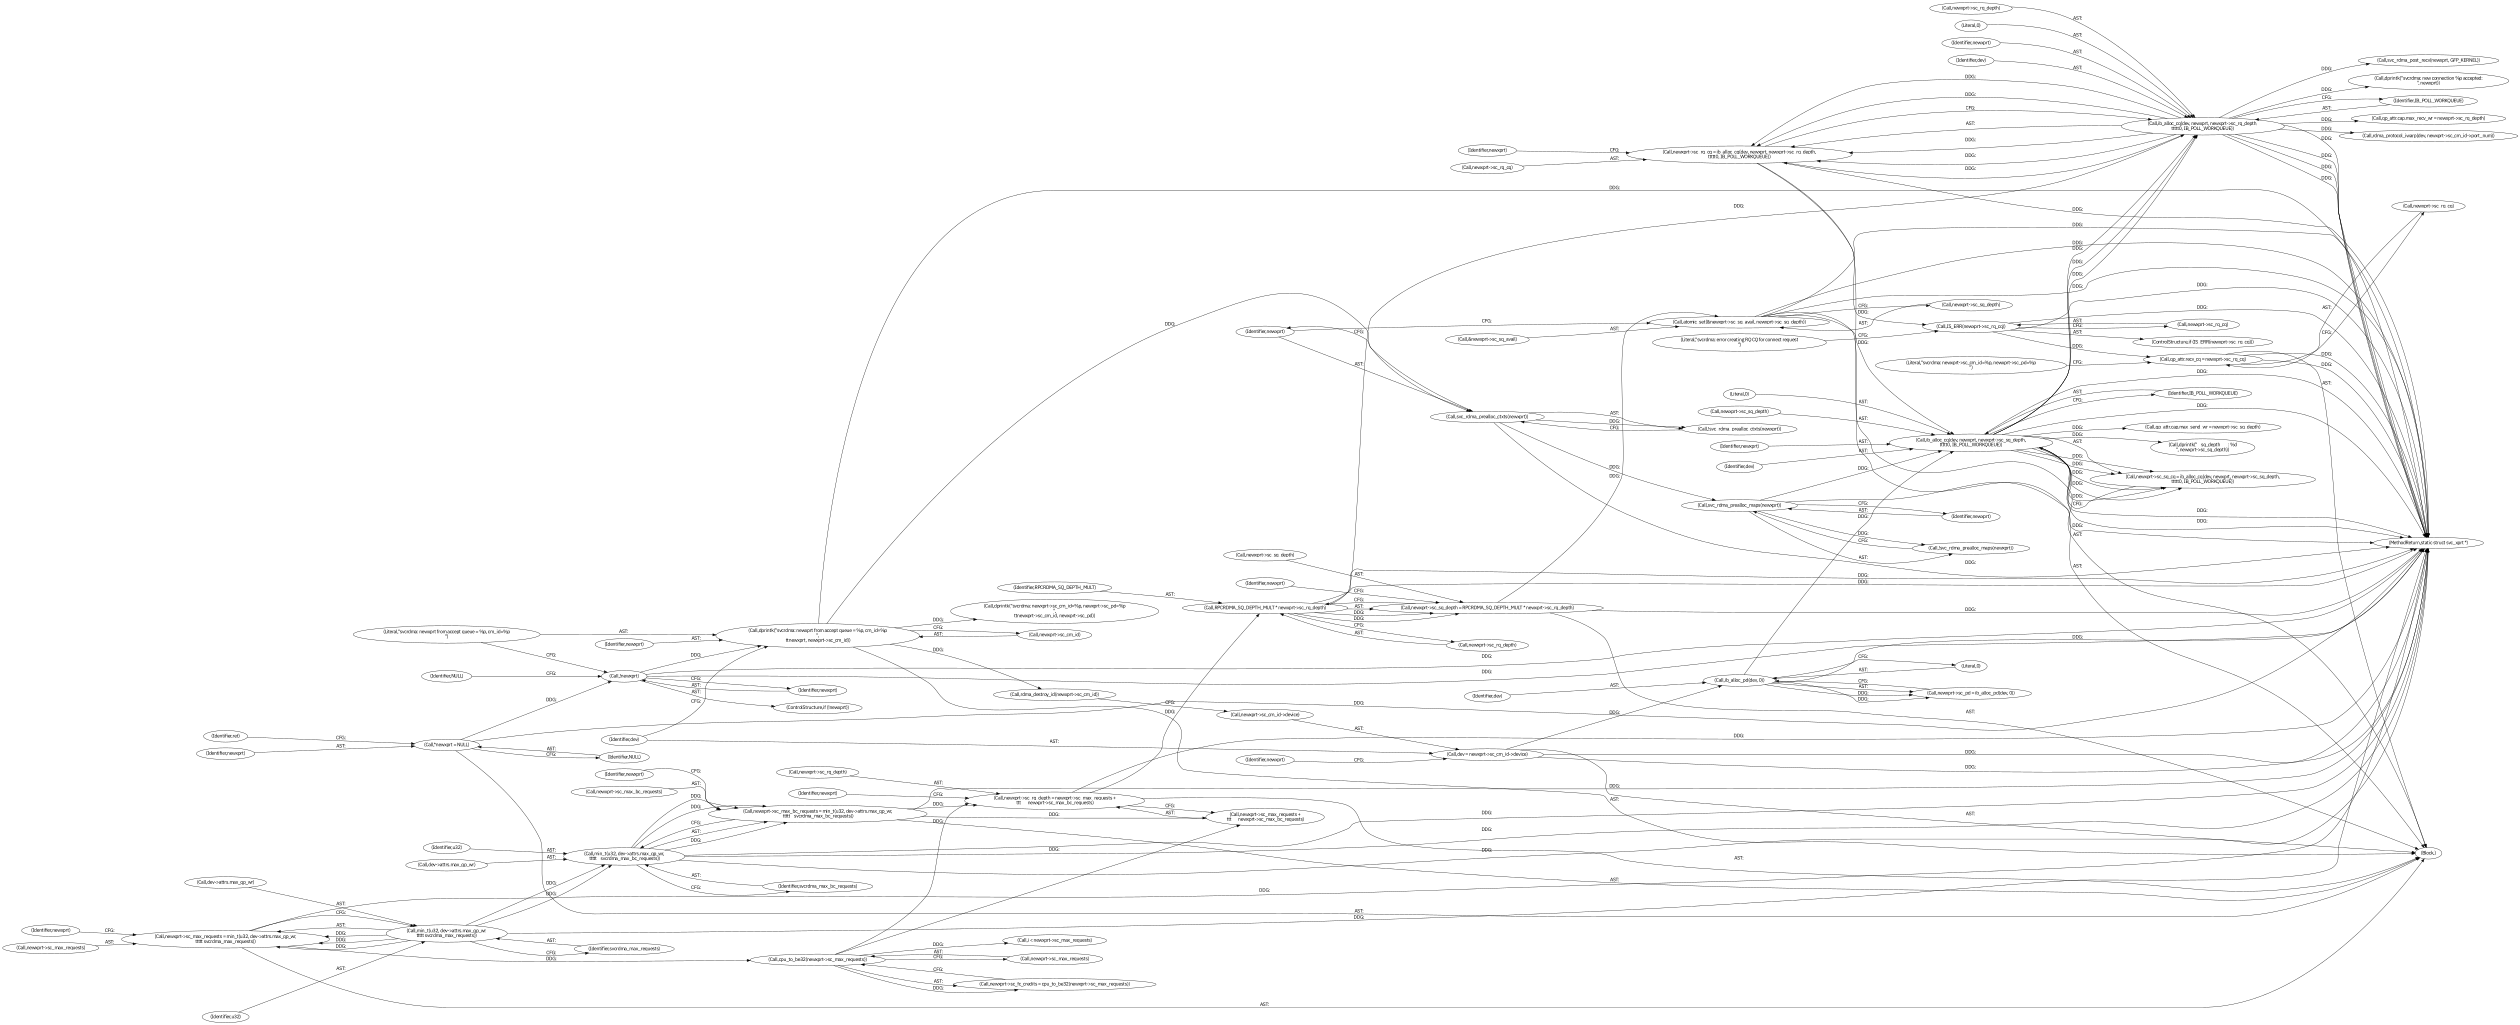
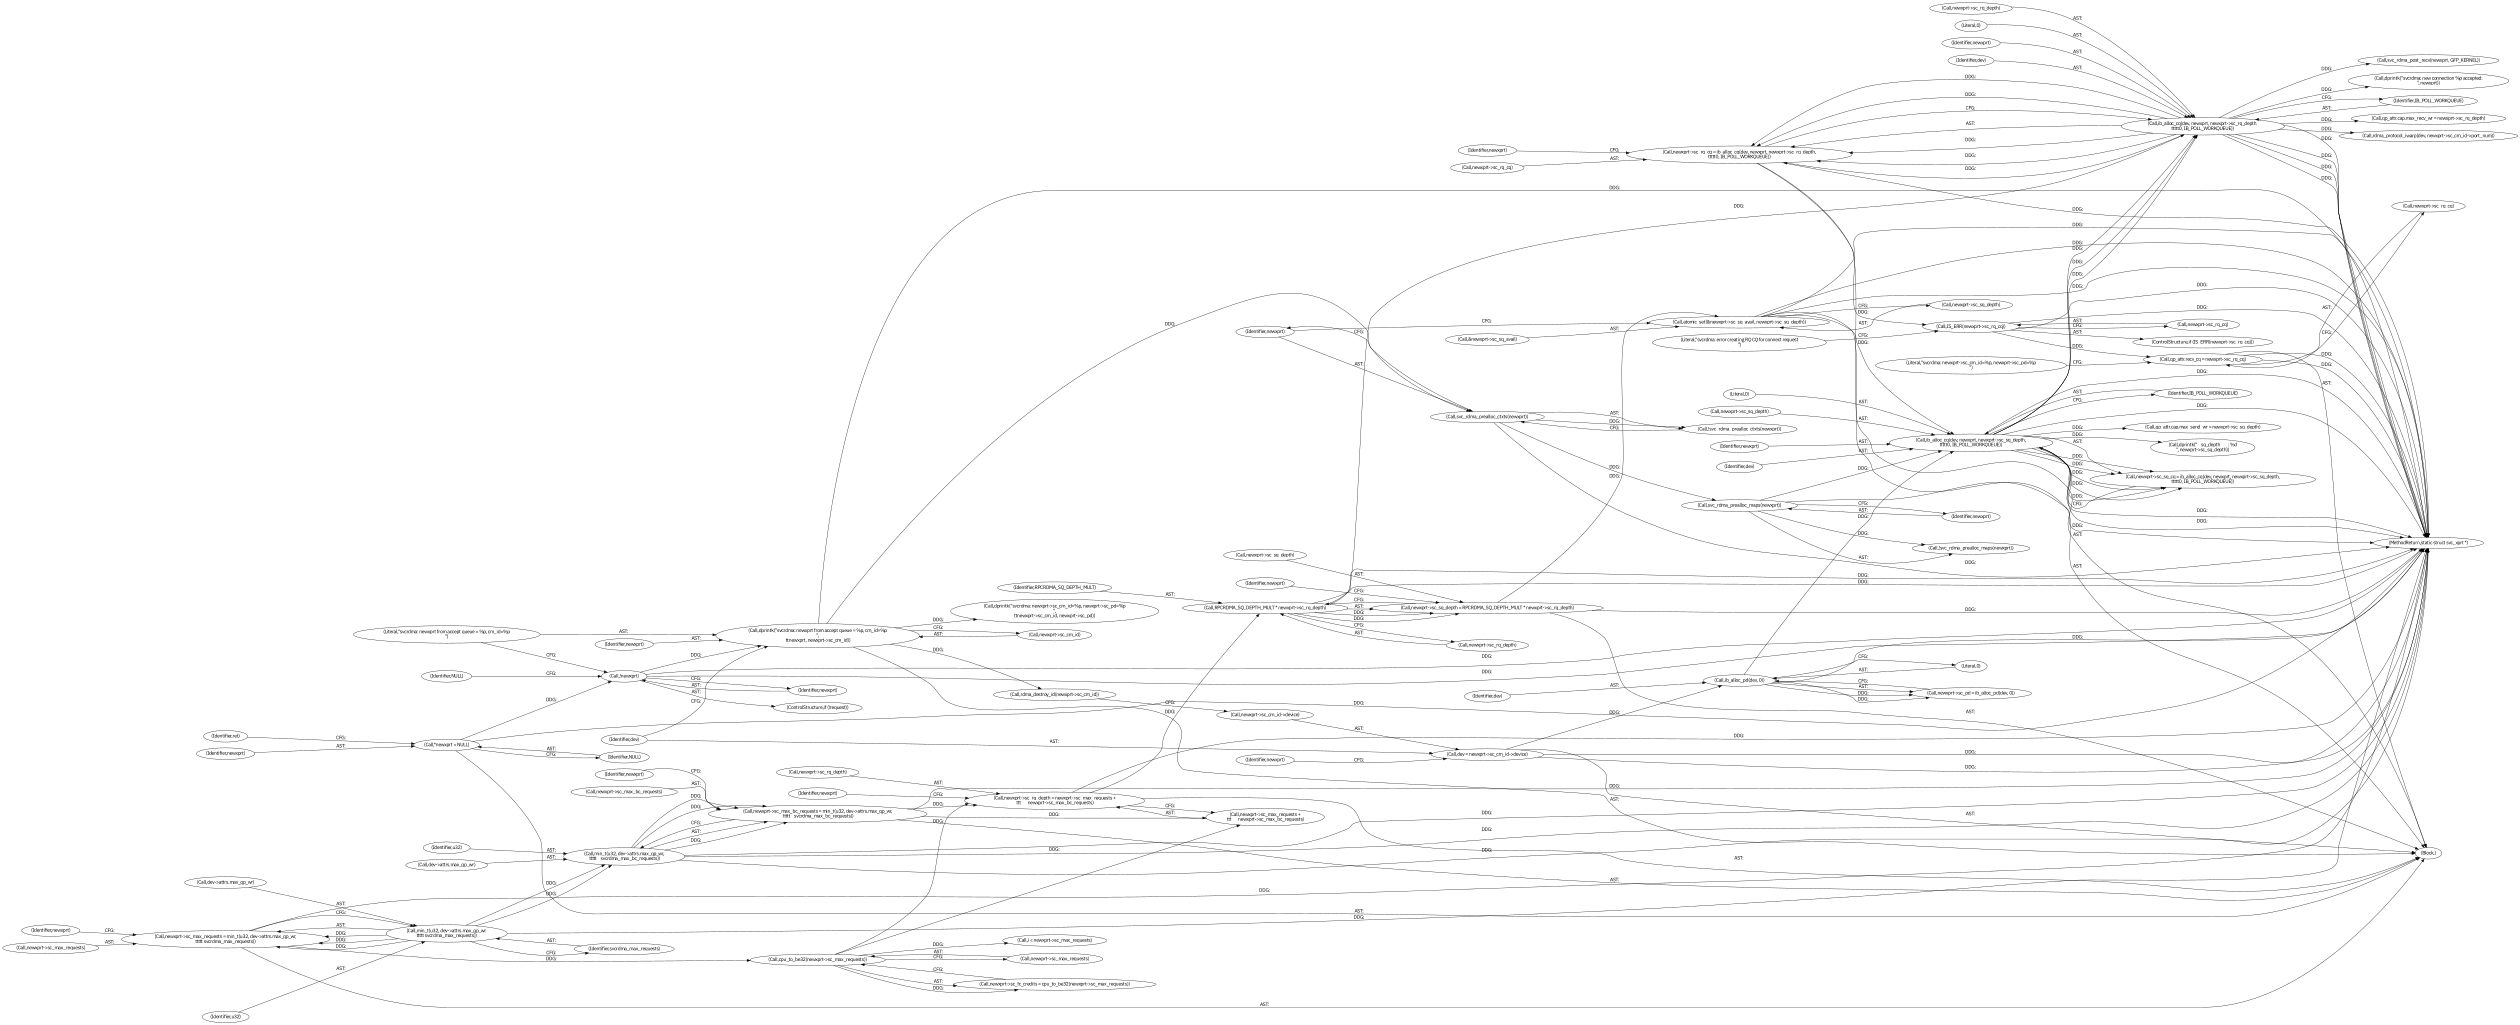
(1833, 538) -> none
(818, 708) -> (818, 708)
(818, 886) -> none
